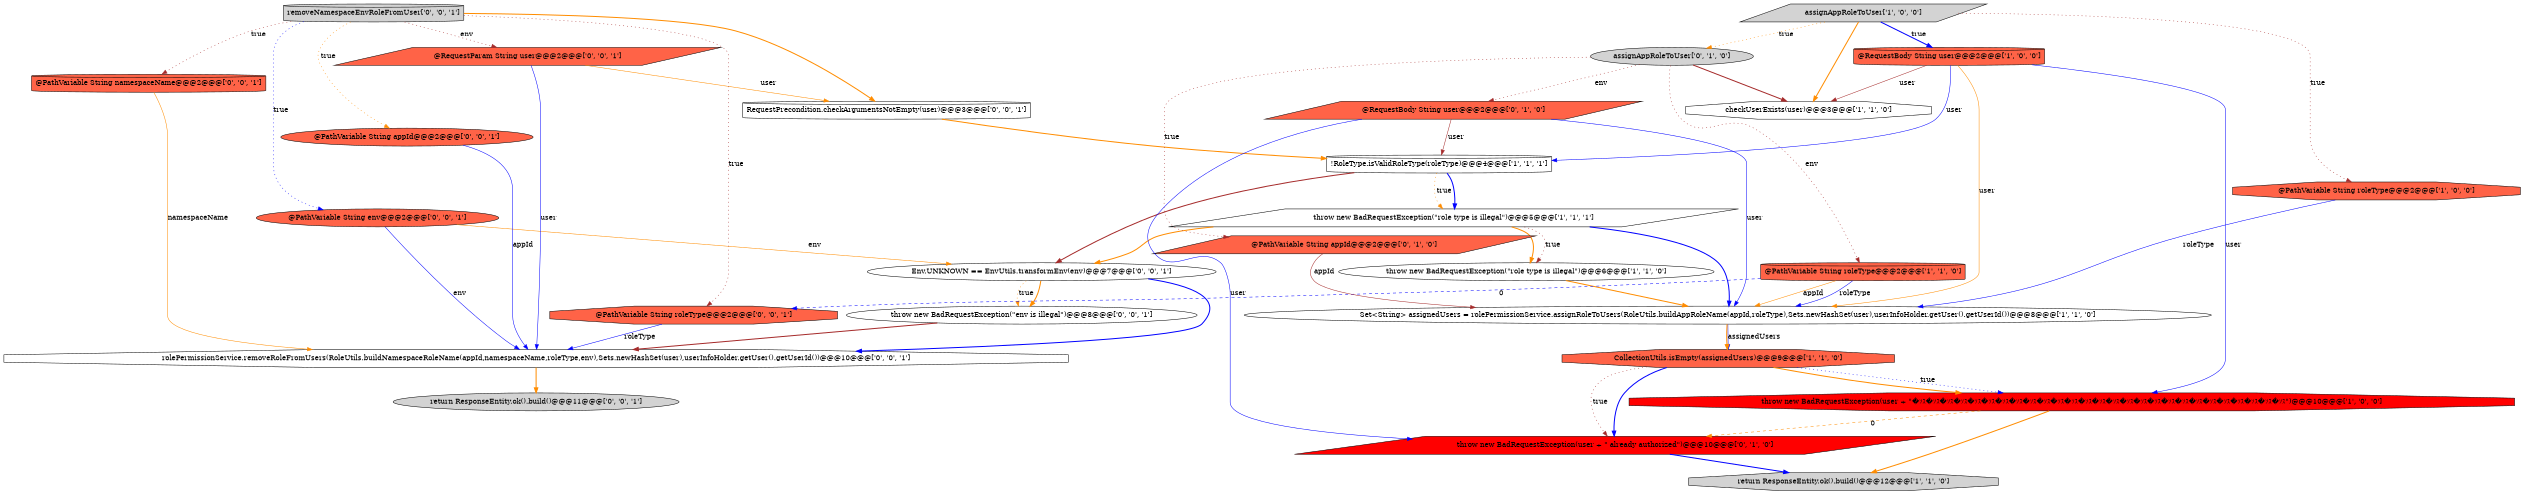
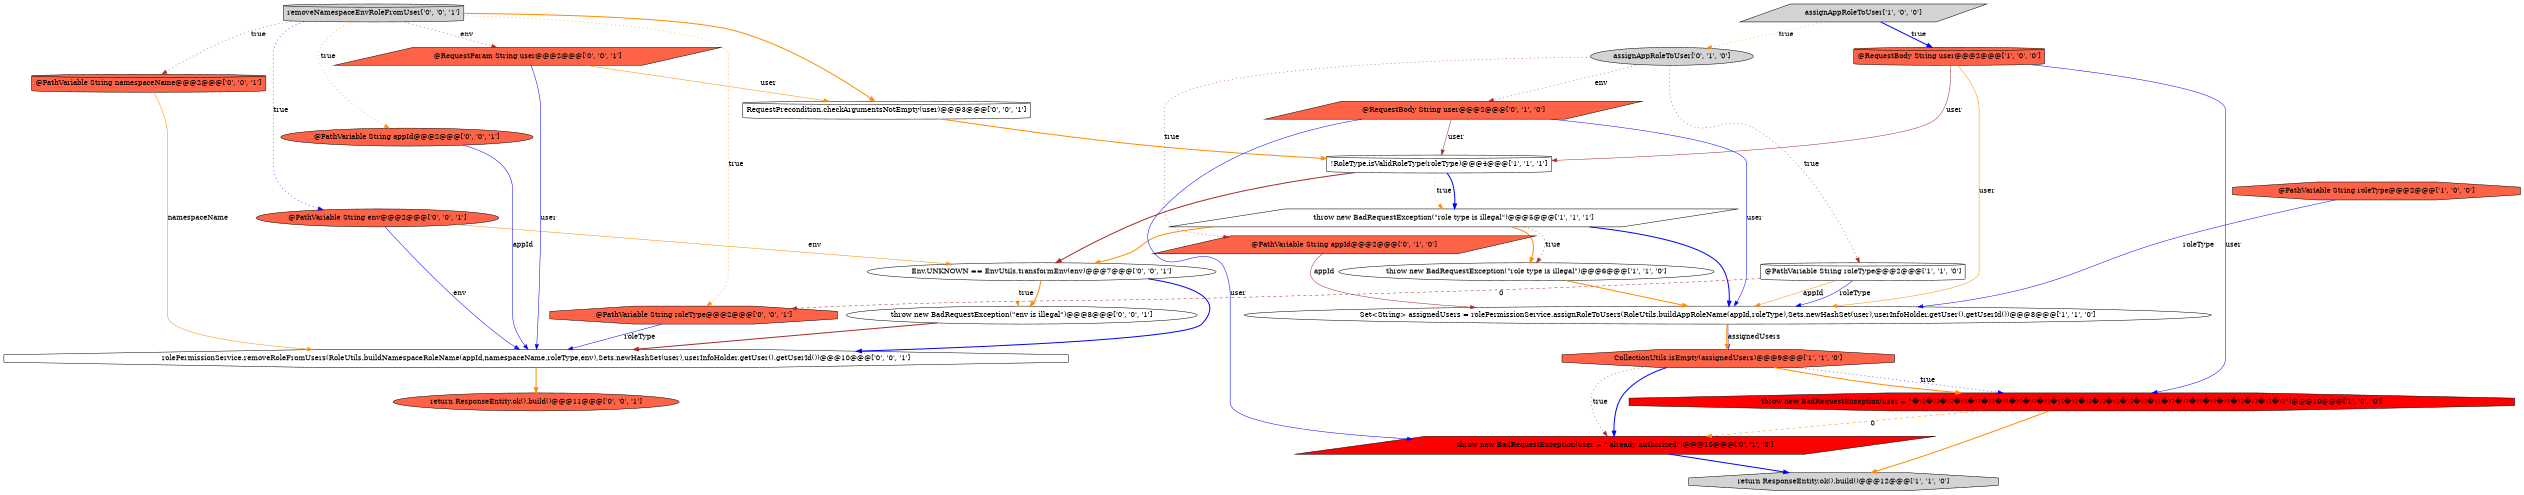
(2208, 24) -> none
(723, 48) -> (723, 48)
(1809, 110) -> none
(1788, 147) -> (1788, 147)
(1812, 164) -> (1812, 164)
(1863, 272) -> (1863, 272)
(1279, 296) -> (1279, 296)
(536, 402) -> (536, 402)
